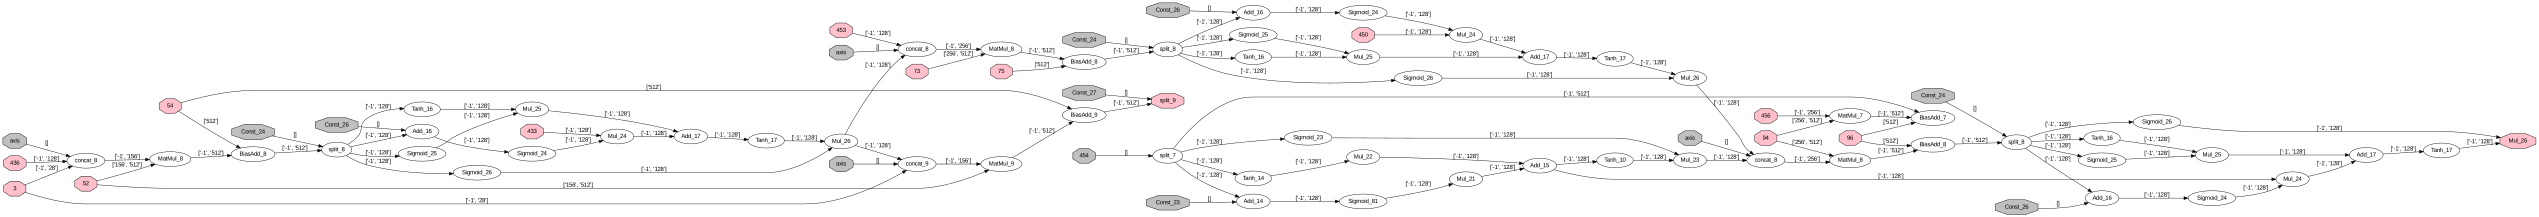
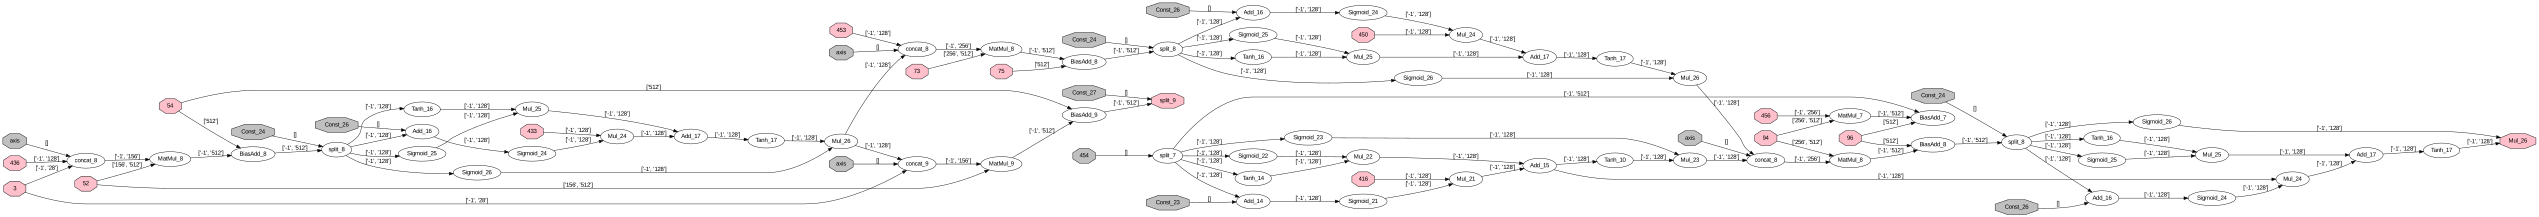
none -> (1253, 156)
none -> (1363, 179)
(1363, 201) -> (1363, 201)
